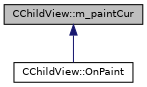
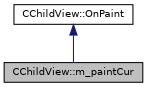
(73, 49) -> (73, 49)
